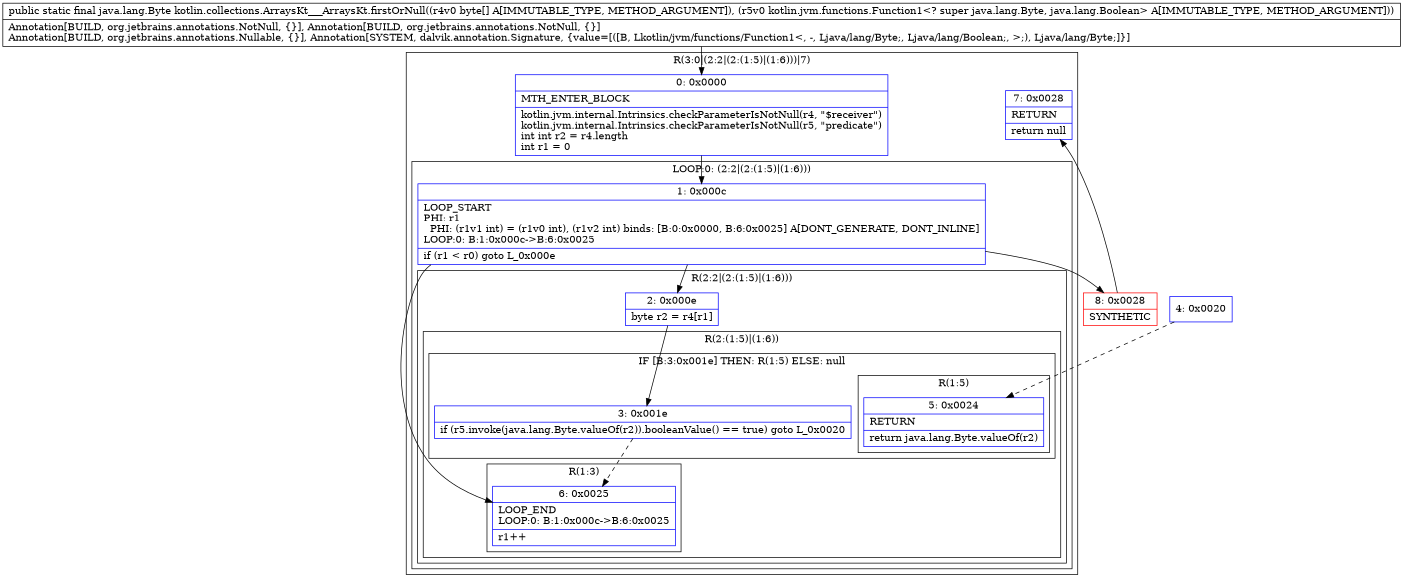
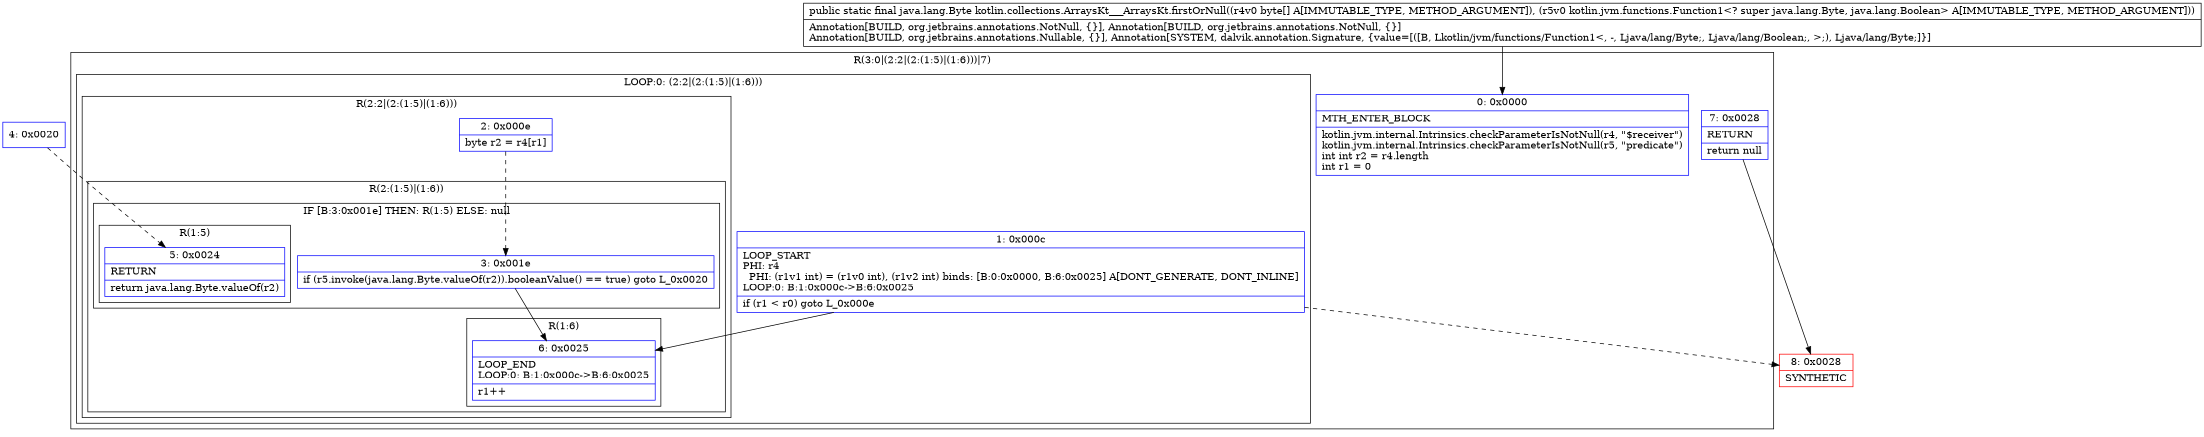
(702, 166) -> none
(1098, 217) -> (1779, 263)
(444, 219) -> (763, 266)
(1044, 263) -> (1538, 336)
(684, 275) -> none
(658, 362) -> (506, 197)
(624, 453) -> (530, 313)
(584, 472) -> (564, 327)
